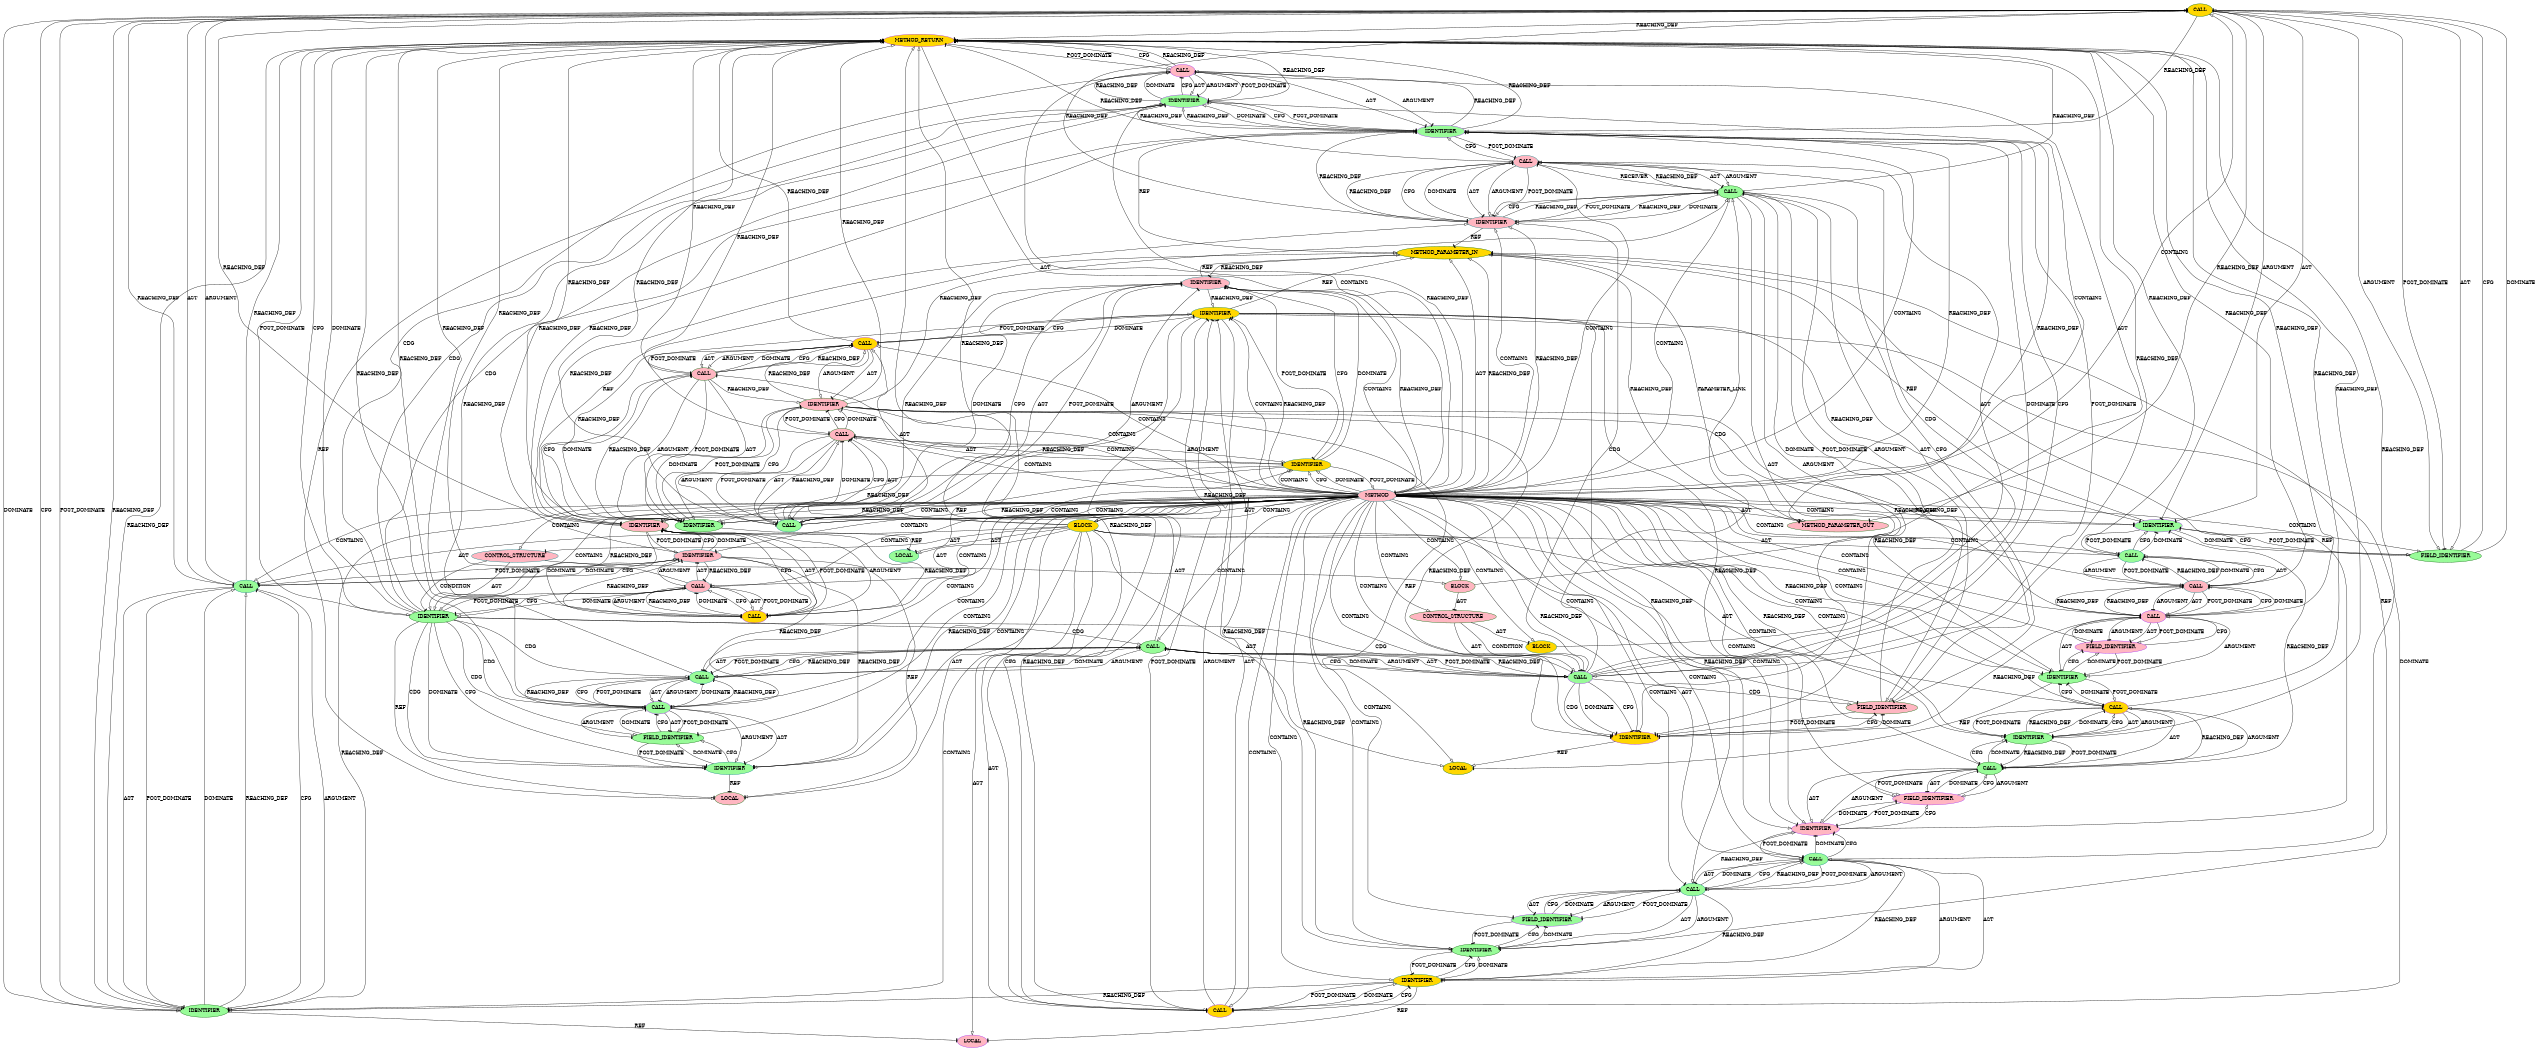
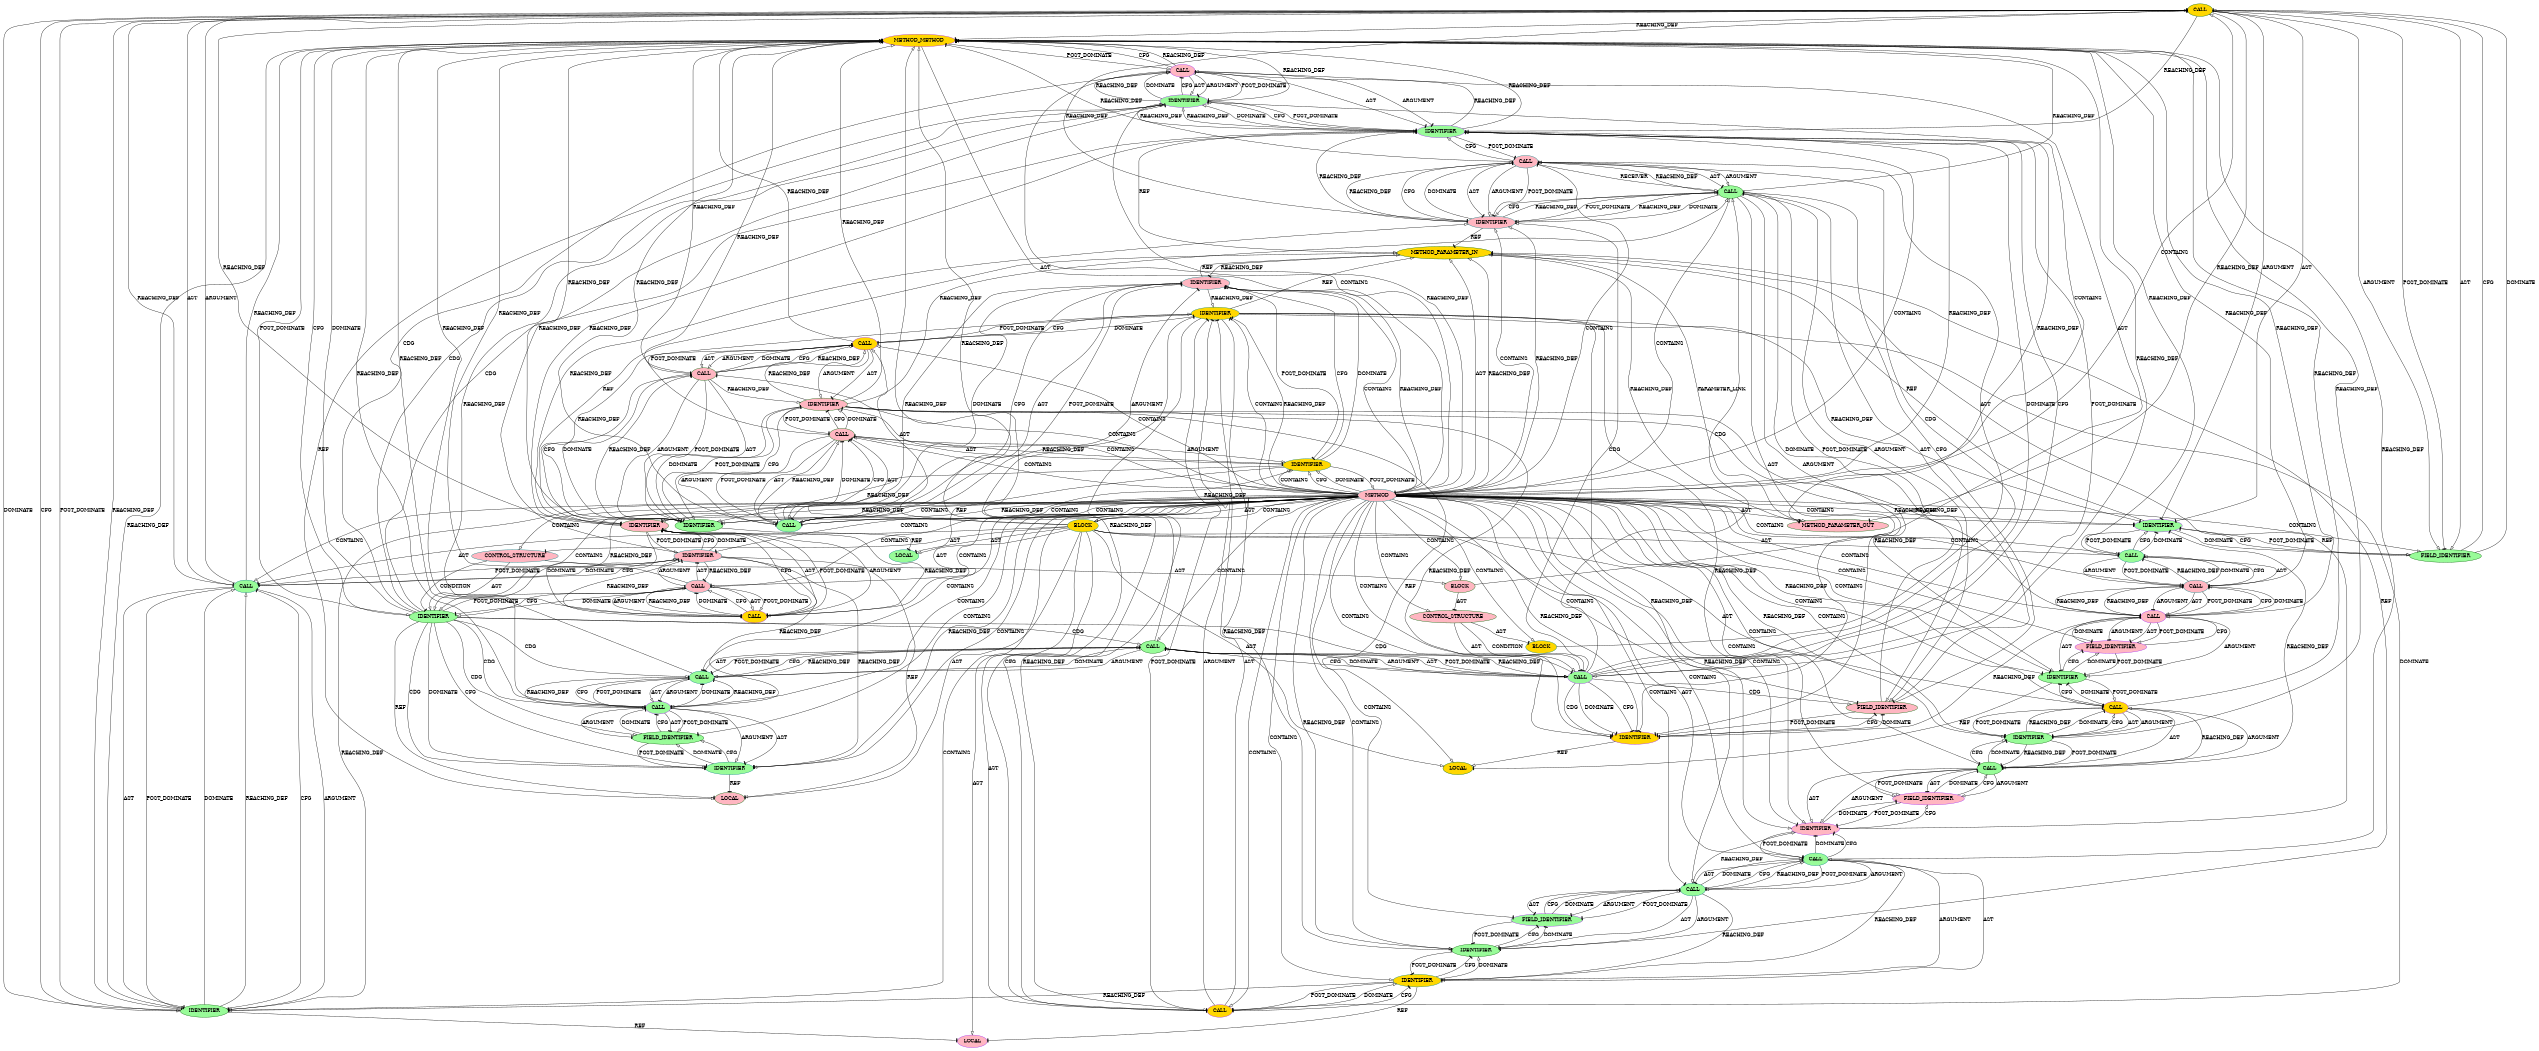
(919, 40) -> (919, 40)
